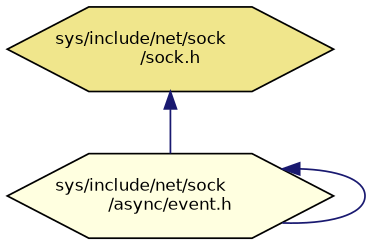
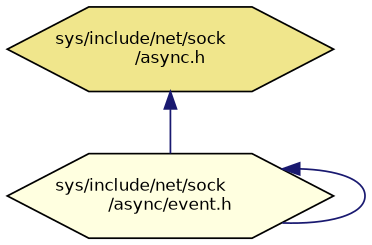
(170, 49) -> (170, 49)
